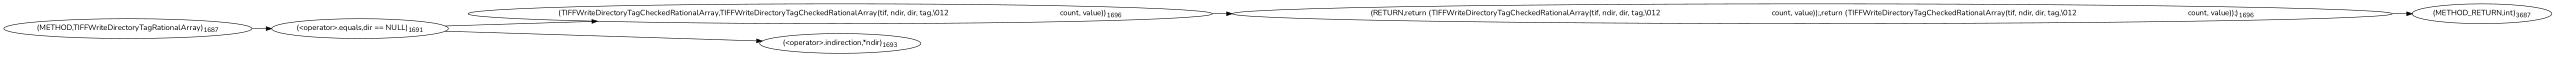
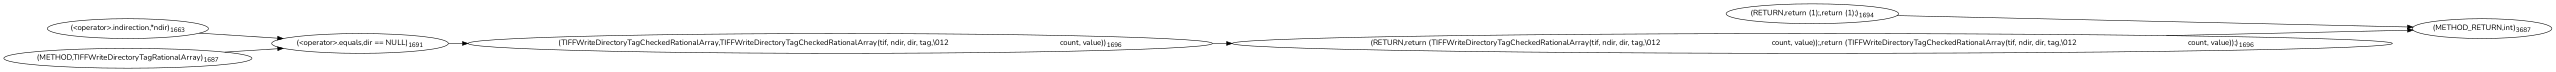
none -> (1812, 14)
(601, 36) -> (238, 36)
(890, 43) -> (178, 28)
